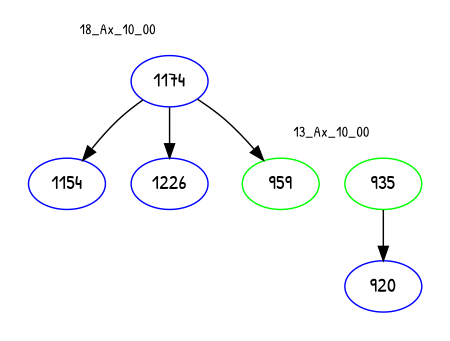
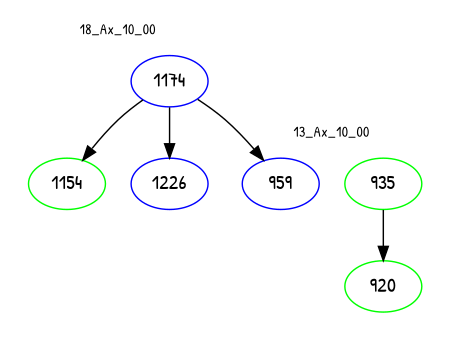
(67, 184) -> (67, 184)
(281, 184) -> (281, 184)
(383, 286) -> (383, 286)
